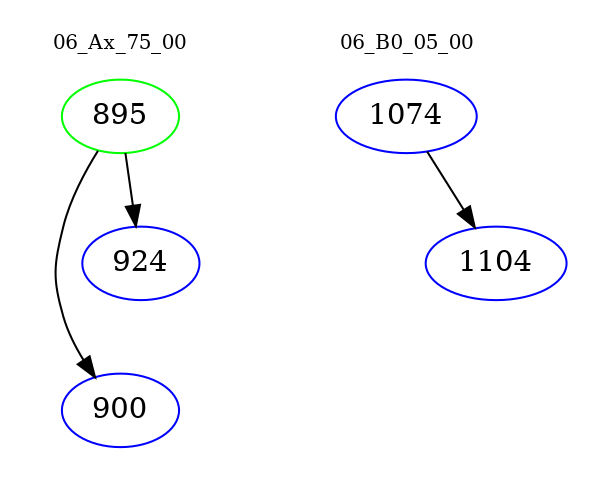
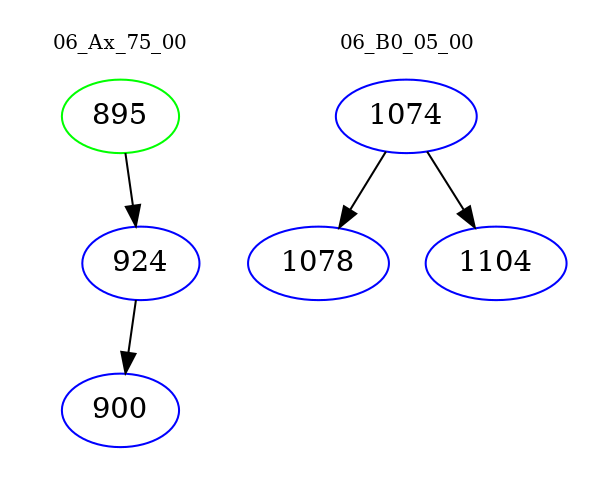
(57, 254) -> (132, 326)
none -> (318, 263)
